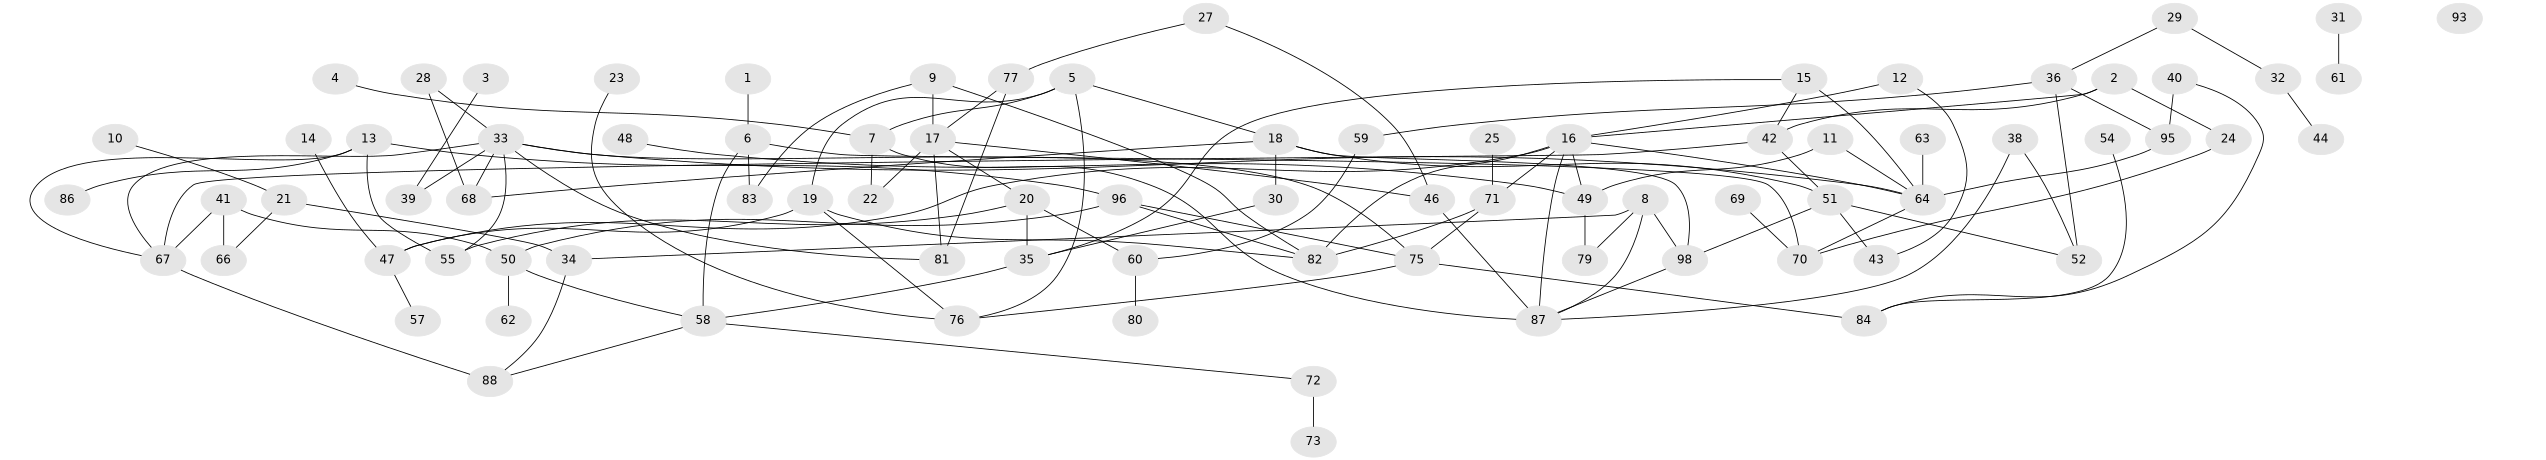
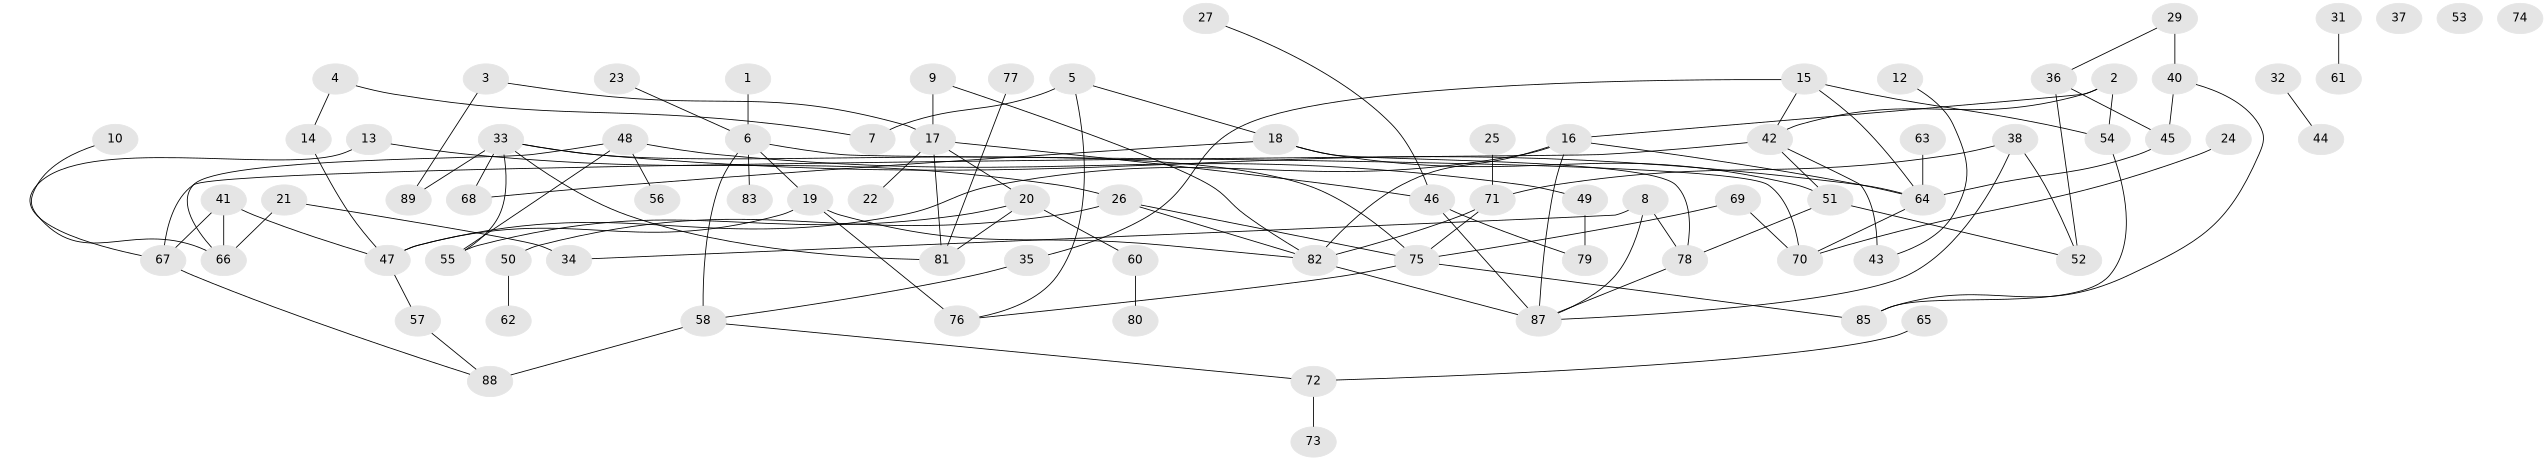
none -> (2399, 18)
(2460, 18) -> (2460, 18)
none -> (2520, 18)
(1106, 44) -> none
(2227, 49) -> (2175, 49)
(424, 79) -> none
(912, 98) -> (788, 179)
none -> (1917, 103)
(2165, 106) -> (2112, 103)
none -> (322, 109)
(1735, 112) -> none
(963, 116) -> (713, 101)
(824, 118) -> none
(1362, 139) -> none
(1830, 139) -> none
(2168, 139) -> (2168, 139)
(353, 156) -> none
none -> (362, 161)
(202, 166) -> (109, 242)
(1528, 172) -> (1814, 168)
(1578, 173) -> none
(871, 174) -> none
(67, 200) -> none
(409, 200) -> (409, 200)
none -> (657, 200)
(1120, 200) -> (1120, 200)
(1276, 200) -> none
(376, 210) -> (537, 200)
(1195, 210) -> (1427, 291)
(1852, 229) -> (1843, 176)
(373, 230) -> (304, 233)
(1027, 230) -> (985, 230)
(1615, 230) -> (1507, 233)
none -> (1578, 233)
(698, 260) -> (682, 109)
(1685, 260) -> (1685, 260)
(603, 296) -> none
(1864, 321) -> (1864, 321)
none -> (1924, 321)
(544, 328) -> (454, 351)
